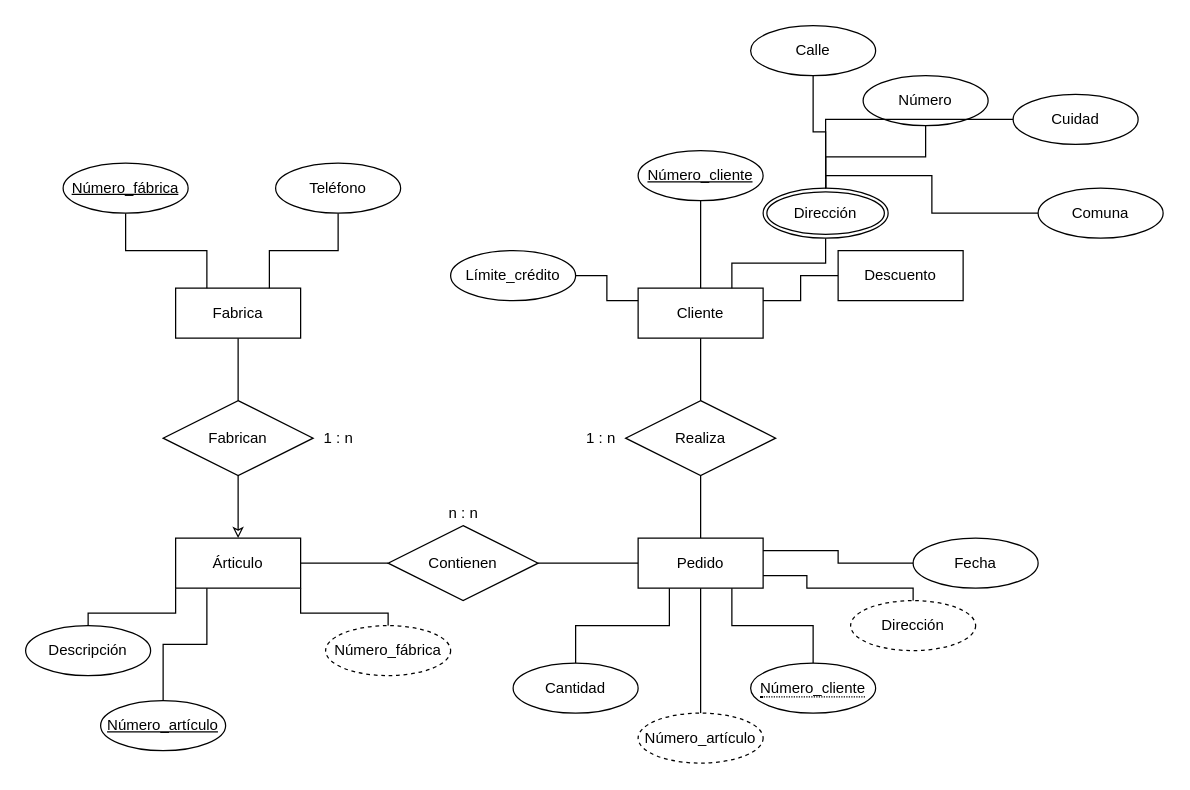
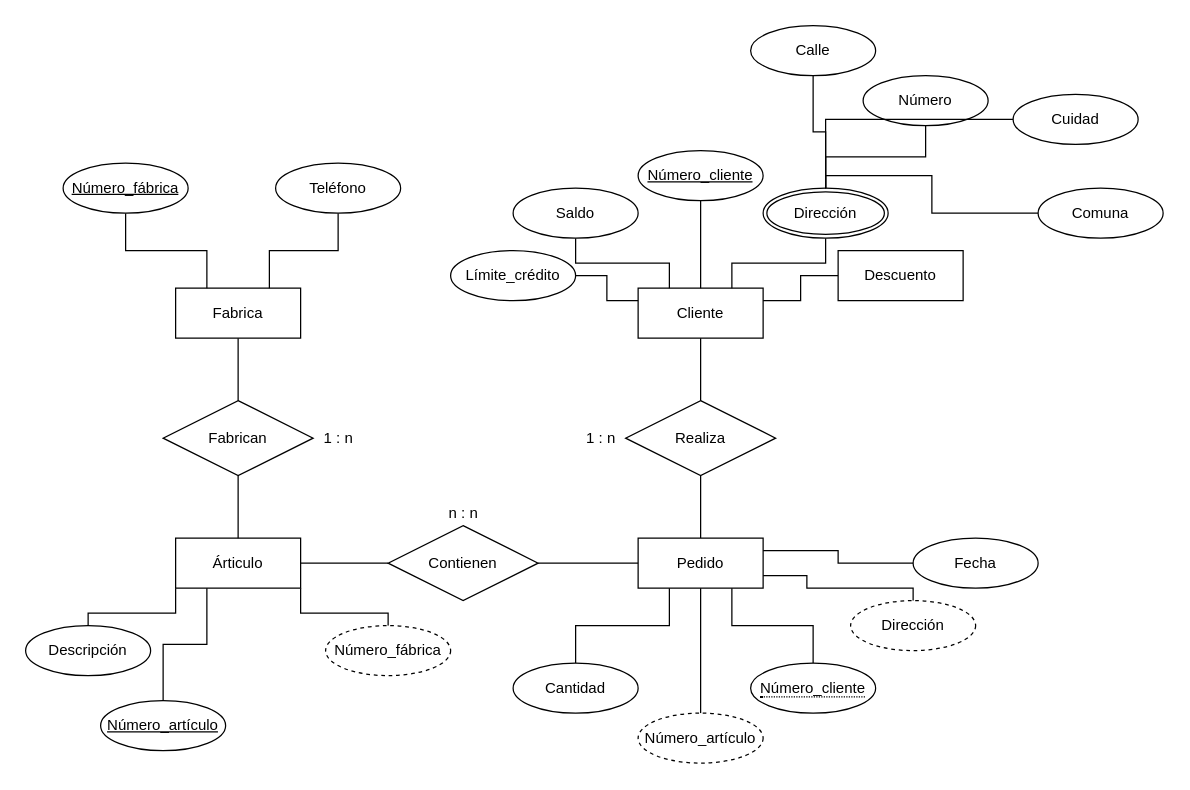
none -> (576, 213)
none -> (622, 263)
(238, 528) -> (238, 531)
